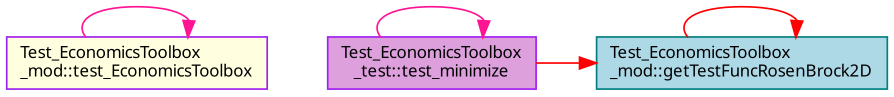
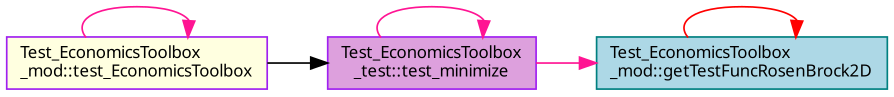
none -> (289, 63)
(558, 63) -> (558, 63)
